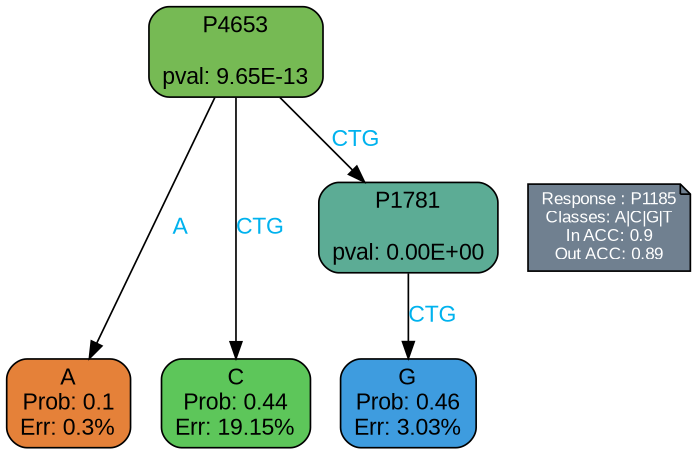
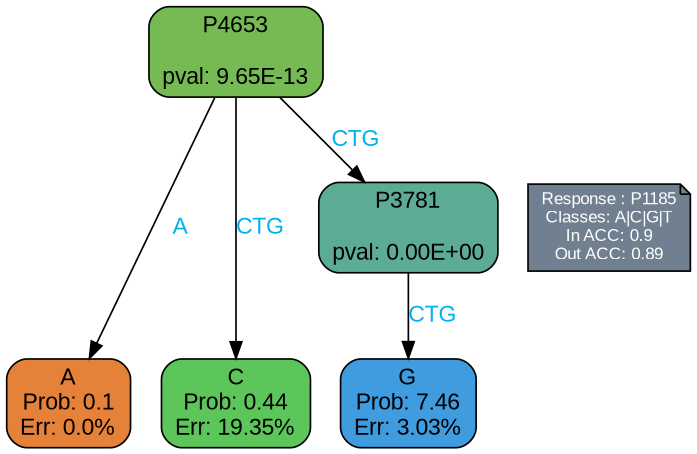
(408, 228) -> (408, 228)
(69, 403) -> (69, 403)
(236, 403) -> (236, 403)
(408, 403) -> (408, 403)
